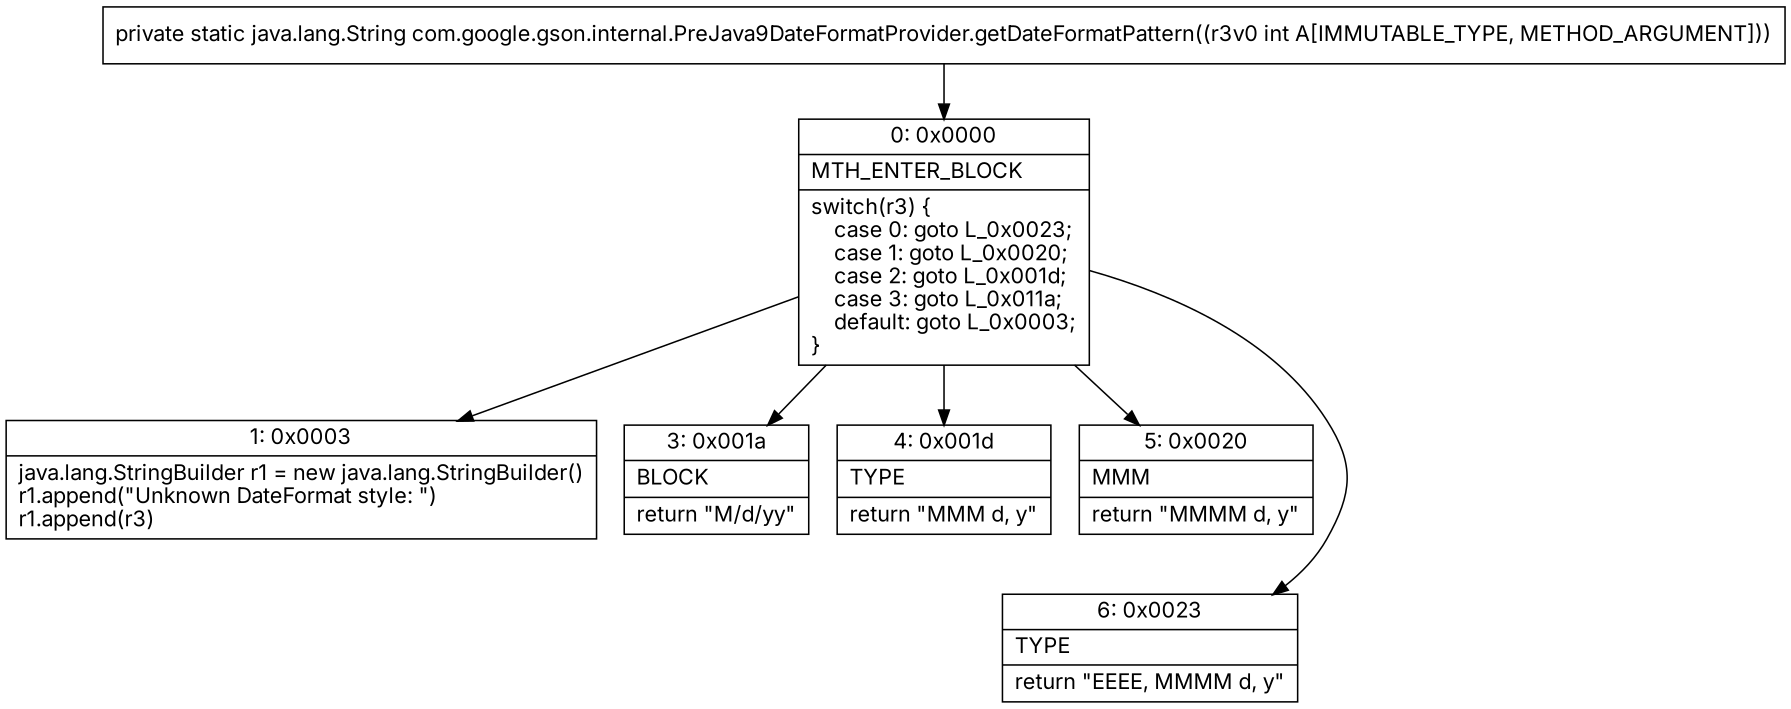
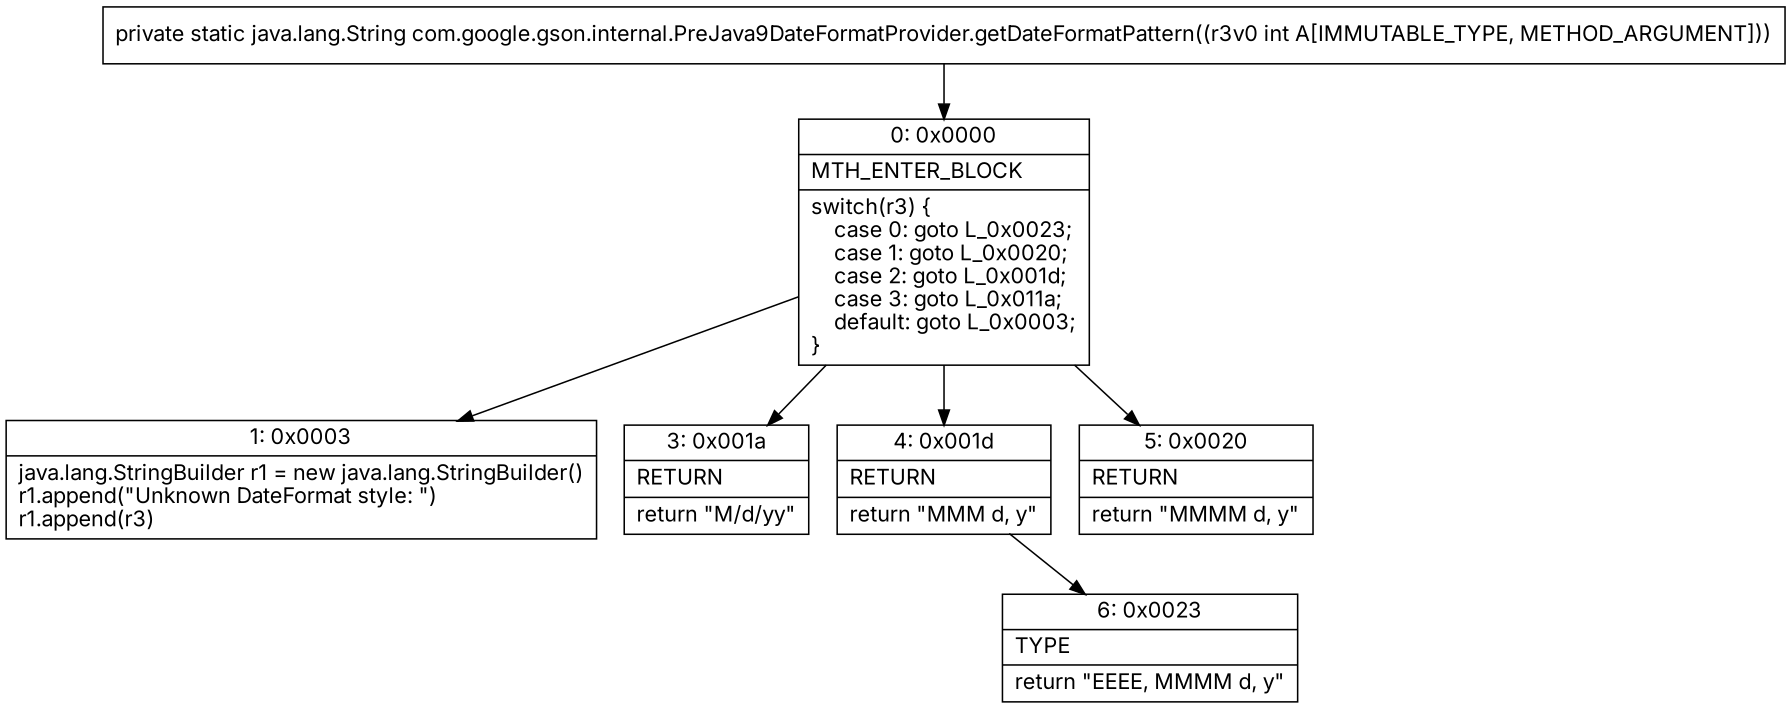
(1296, 383) -> (1041, 559)
(673, 478) -> (680, 478)
(878, 478) -> (893, 478)
(1122, 478) -> (1135, 478)
